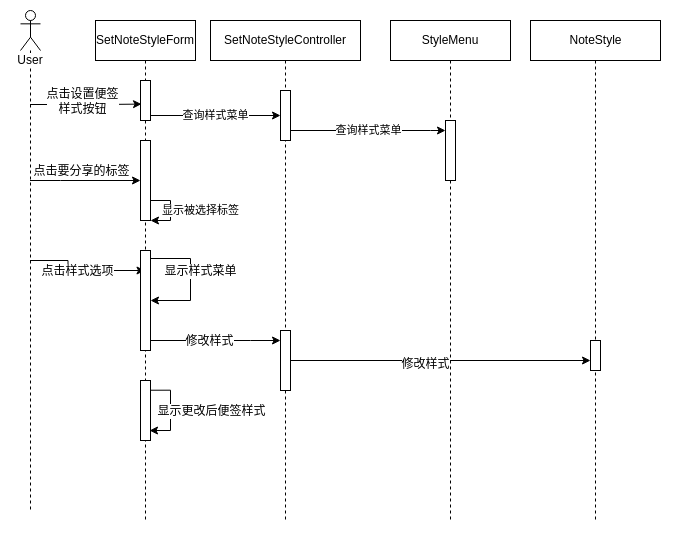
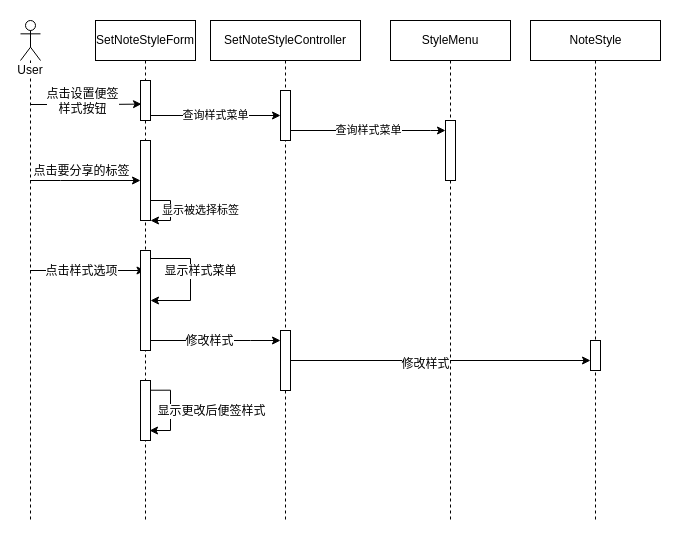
(31, 261) -> (31, 271)
